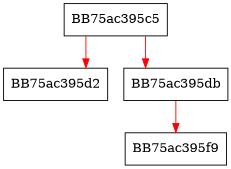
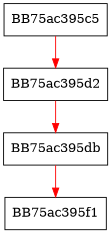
(146, 47) -> (56, 112)
(176, 149) -> (56, 214)
